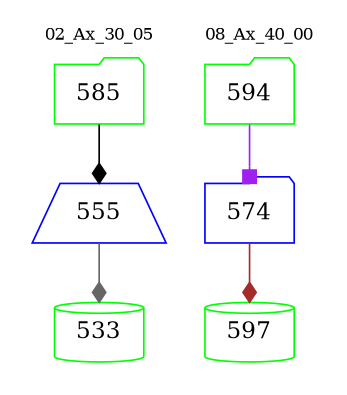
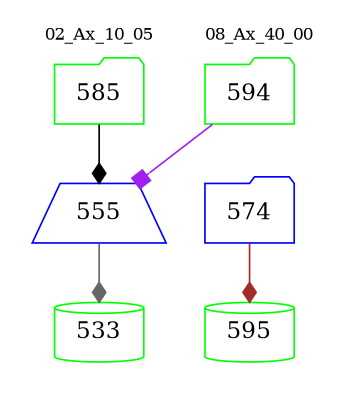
(99, 36) -> (99, 36)
(250, 146) -> (168, 158)
(250, 332) -> (250, 332)
